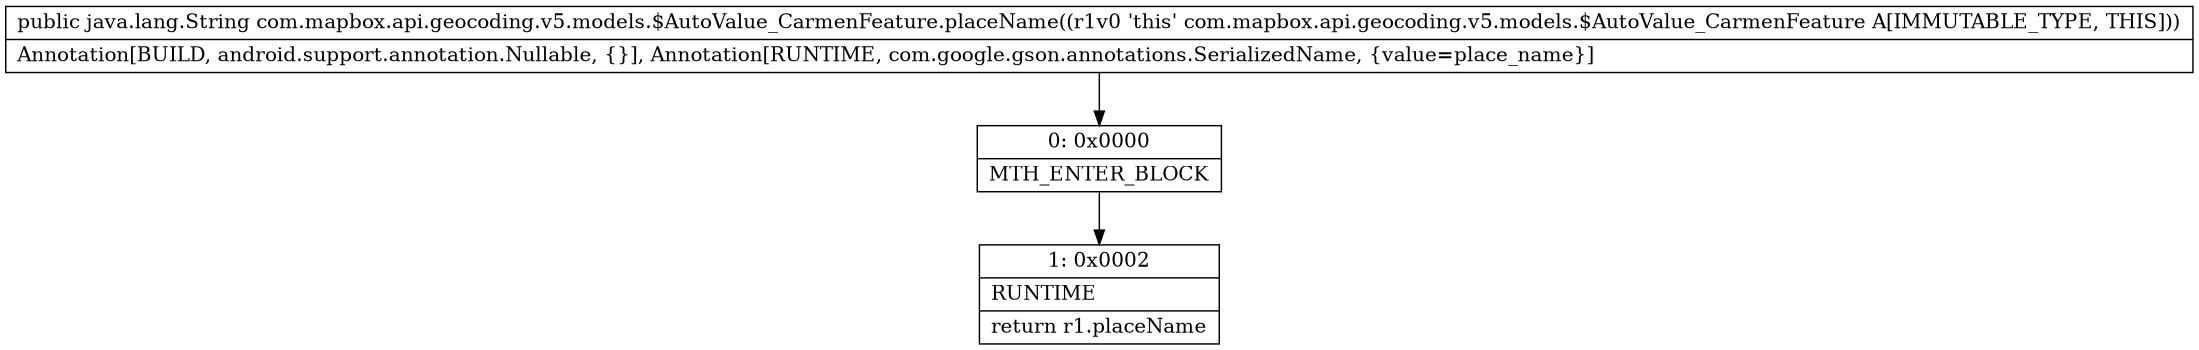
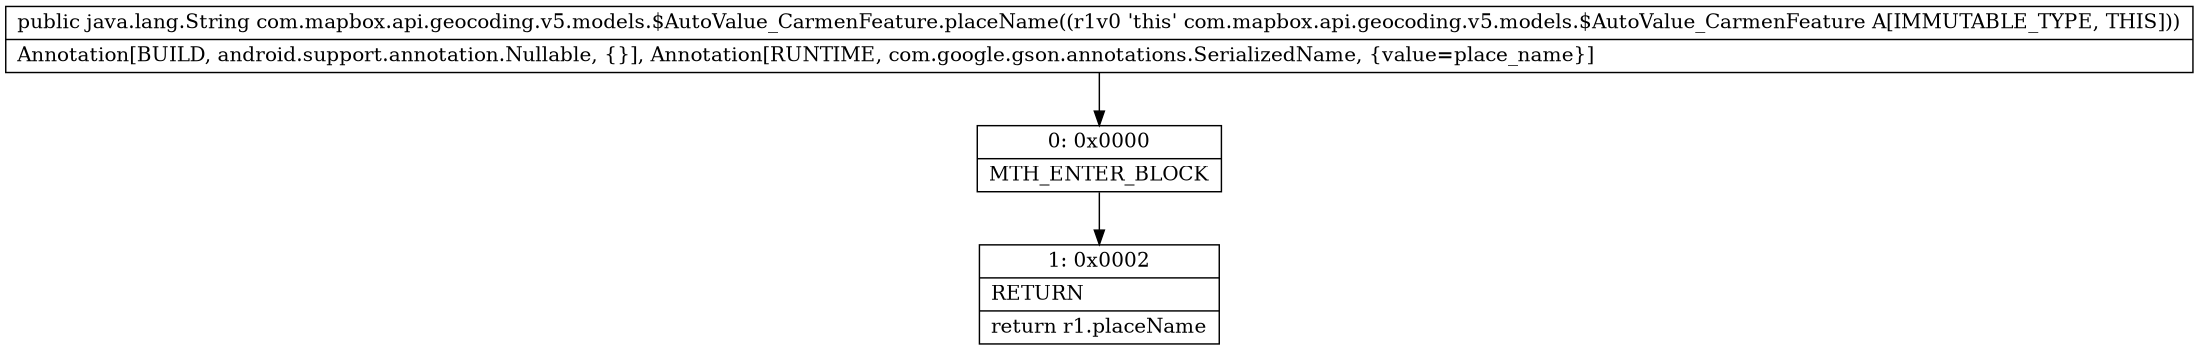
(1044, 294) -> (1038, 294)
